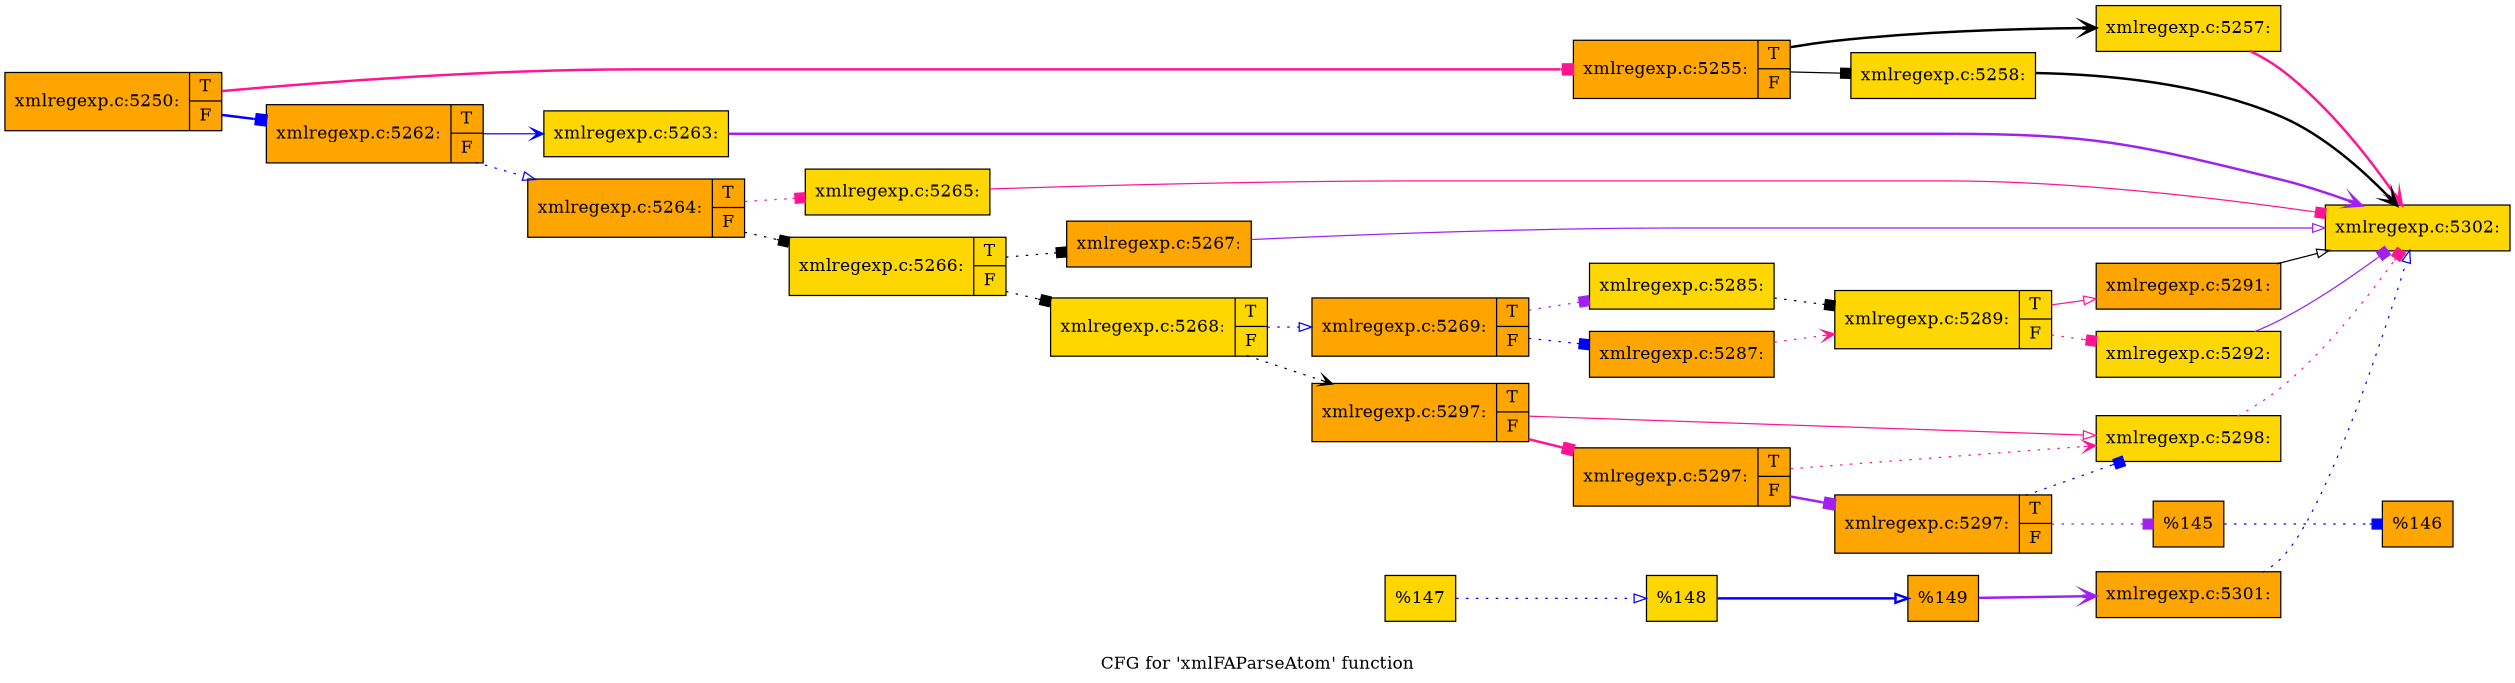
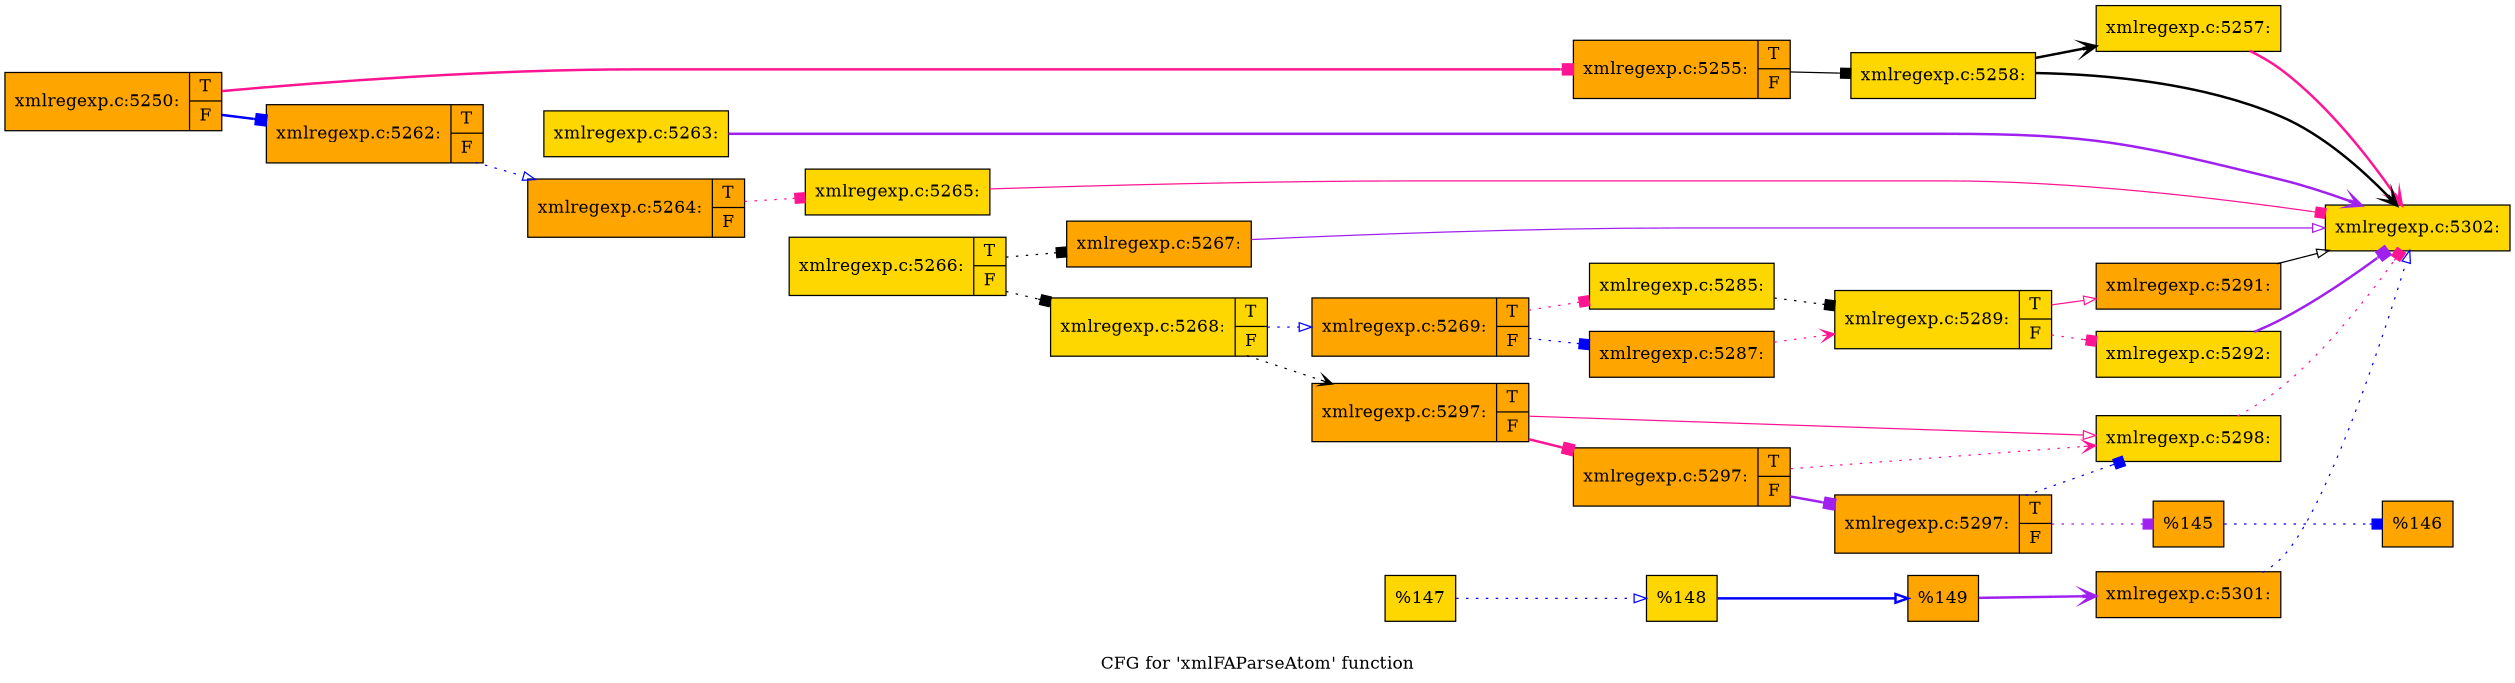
(1937, 33) -> (2060, 53)
(507, 134) -> none
(761, 236) -> none
(2318, 298) -> (2318, 298)
(1553, 306) -> (1553, 306)
